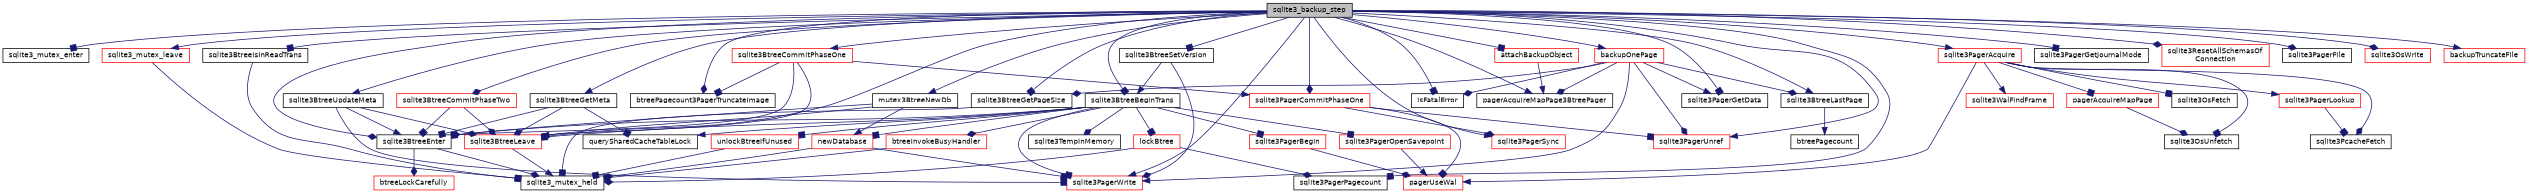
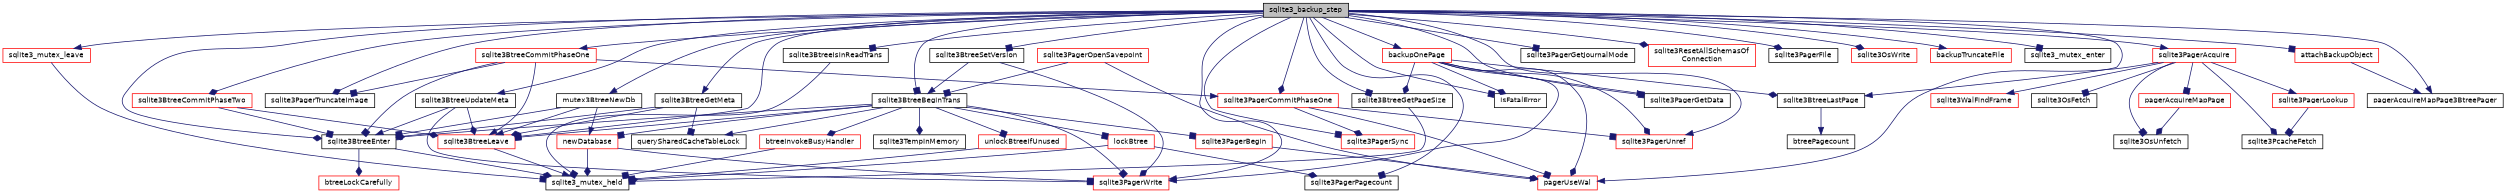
(1591, 76) -> (1577, 93)
(1386, 95) -> (1209, 103)
(703, 101) -> (320, 101)
(1260, 121) -> (1010, 77)
